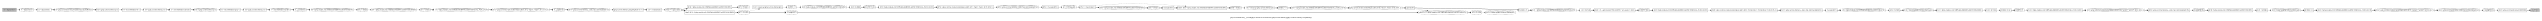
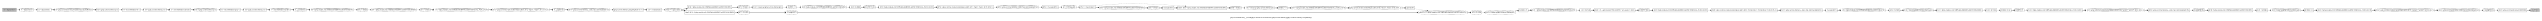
(1466, 9) -> (1516, 11)
(754, 10) -> (750, 7)
